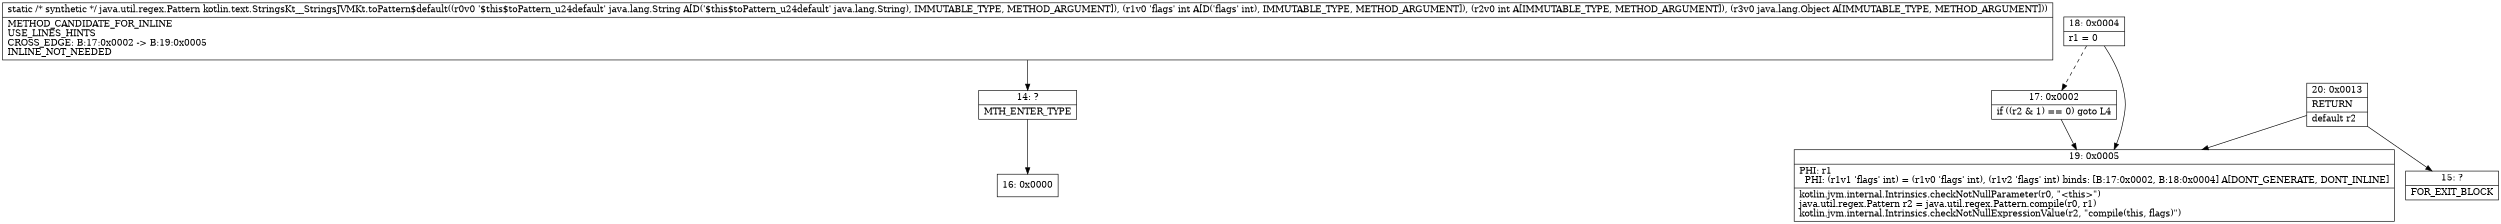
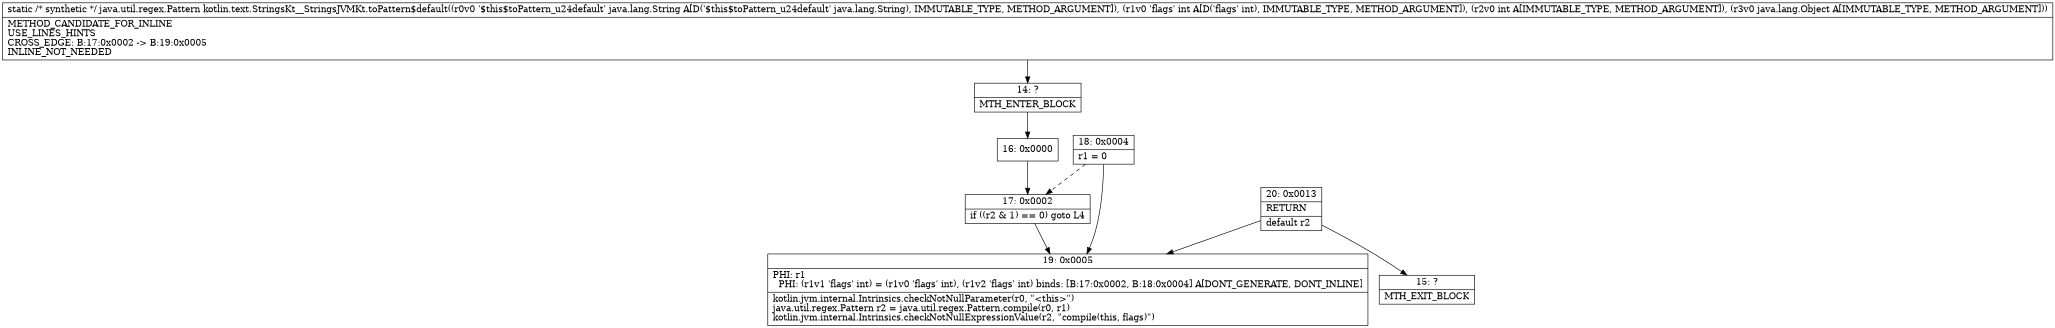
(1028, 112) -> (1028, 105)
none -> (1028, 175)
(2452, 192) -> (1427, 297)
